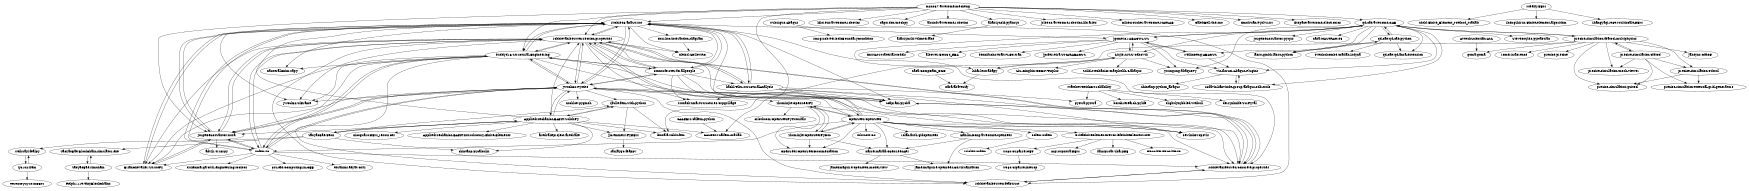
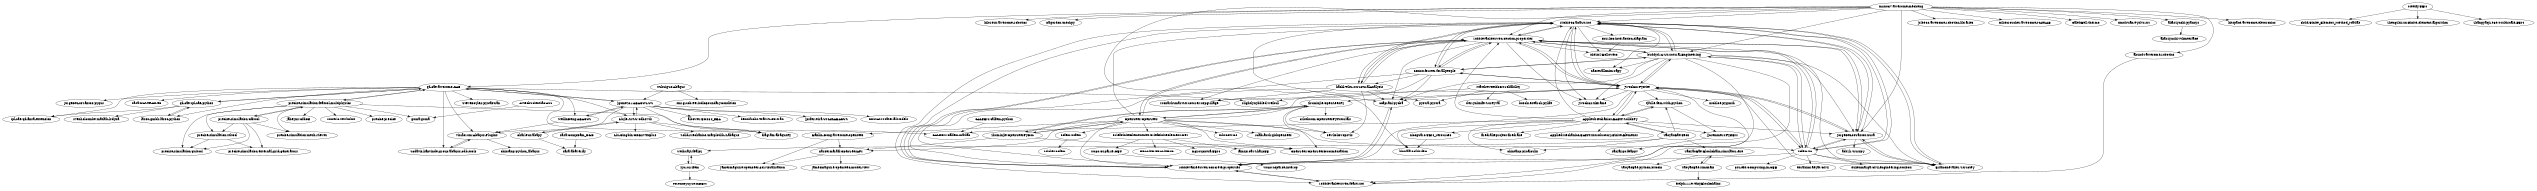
(1032, 38) -> (854, 92)
(1514, 55) -> (341, 119)
(1180, 71) -> (776, 136)
(649, 119) -> (1423, 143)
none -> (1642, 168)
(461, 169) -> (1799, 177)
